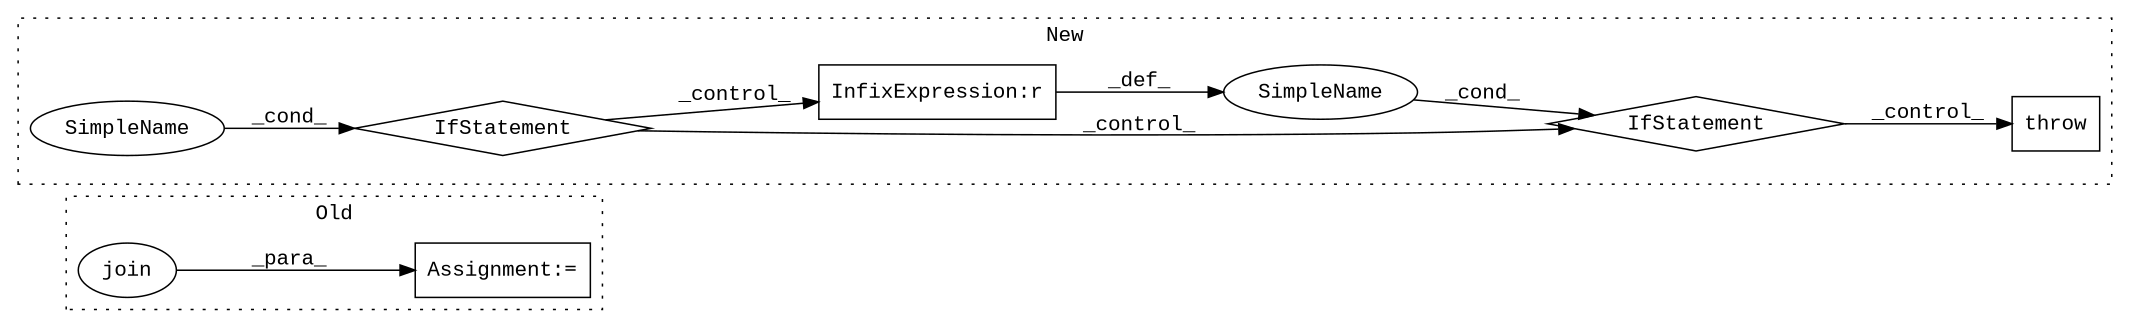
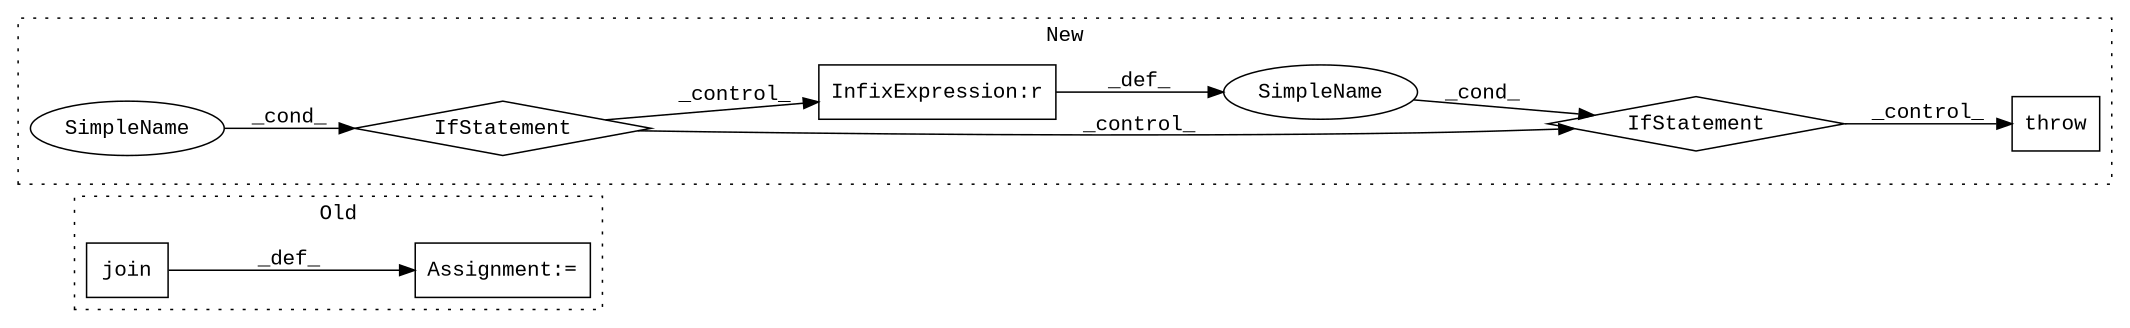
(289, 259) -> (289, 259)
(127, 270) -> (127, 270)
